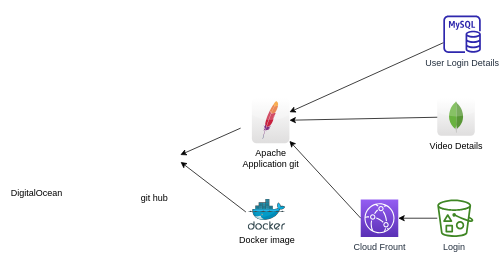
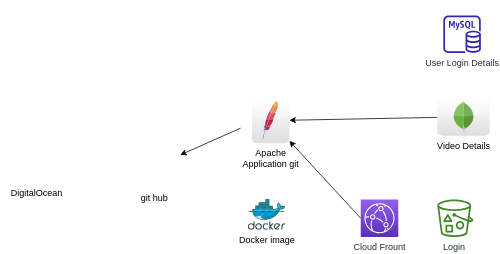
(369, 76) -> none
(456, 117) -> (463, 117)
(215, 188) -> none
(420, 218) -> none
